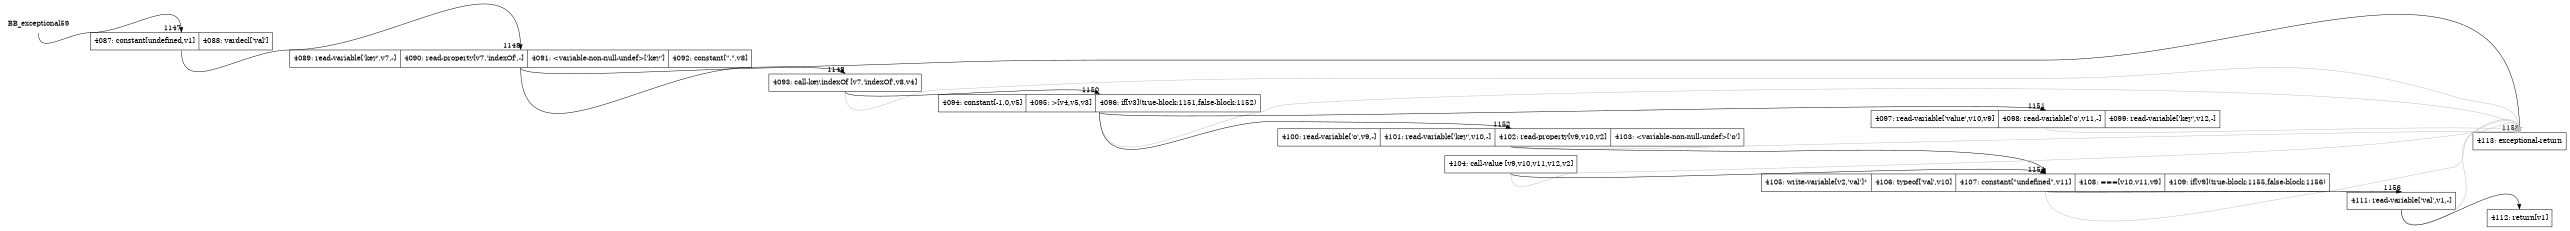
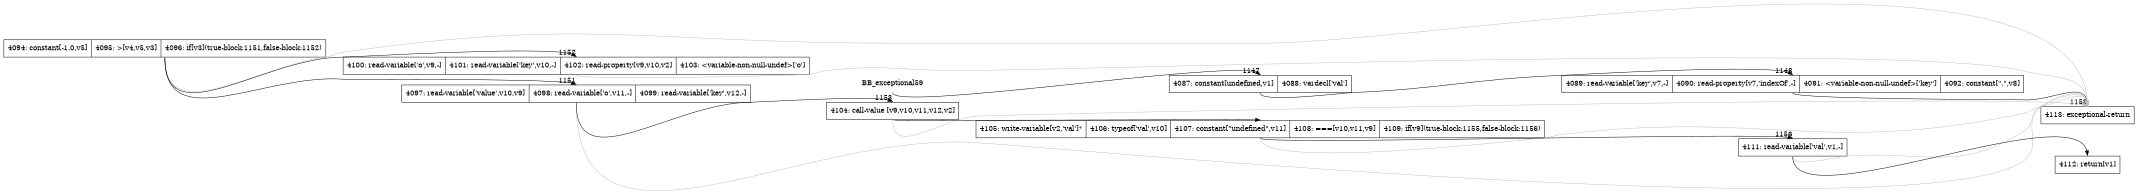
(845, 83) -> none
none -> (719, 106)
(1778, 151) -> none
